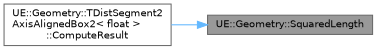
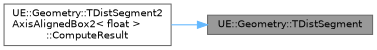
(290, 25) -> (290, 25)
